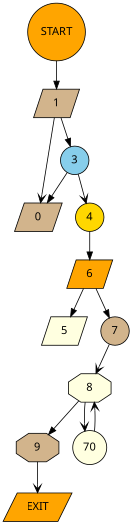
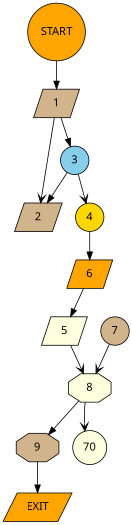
(38, 217) -> (38, 217)
(101, 300) -> none
(95, 421) -> (75, 356)
(38, 473) -> (38, 473)
